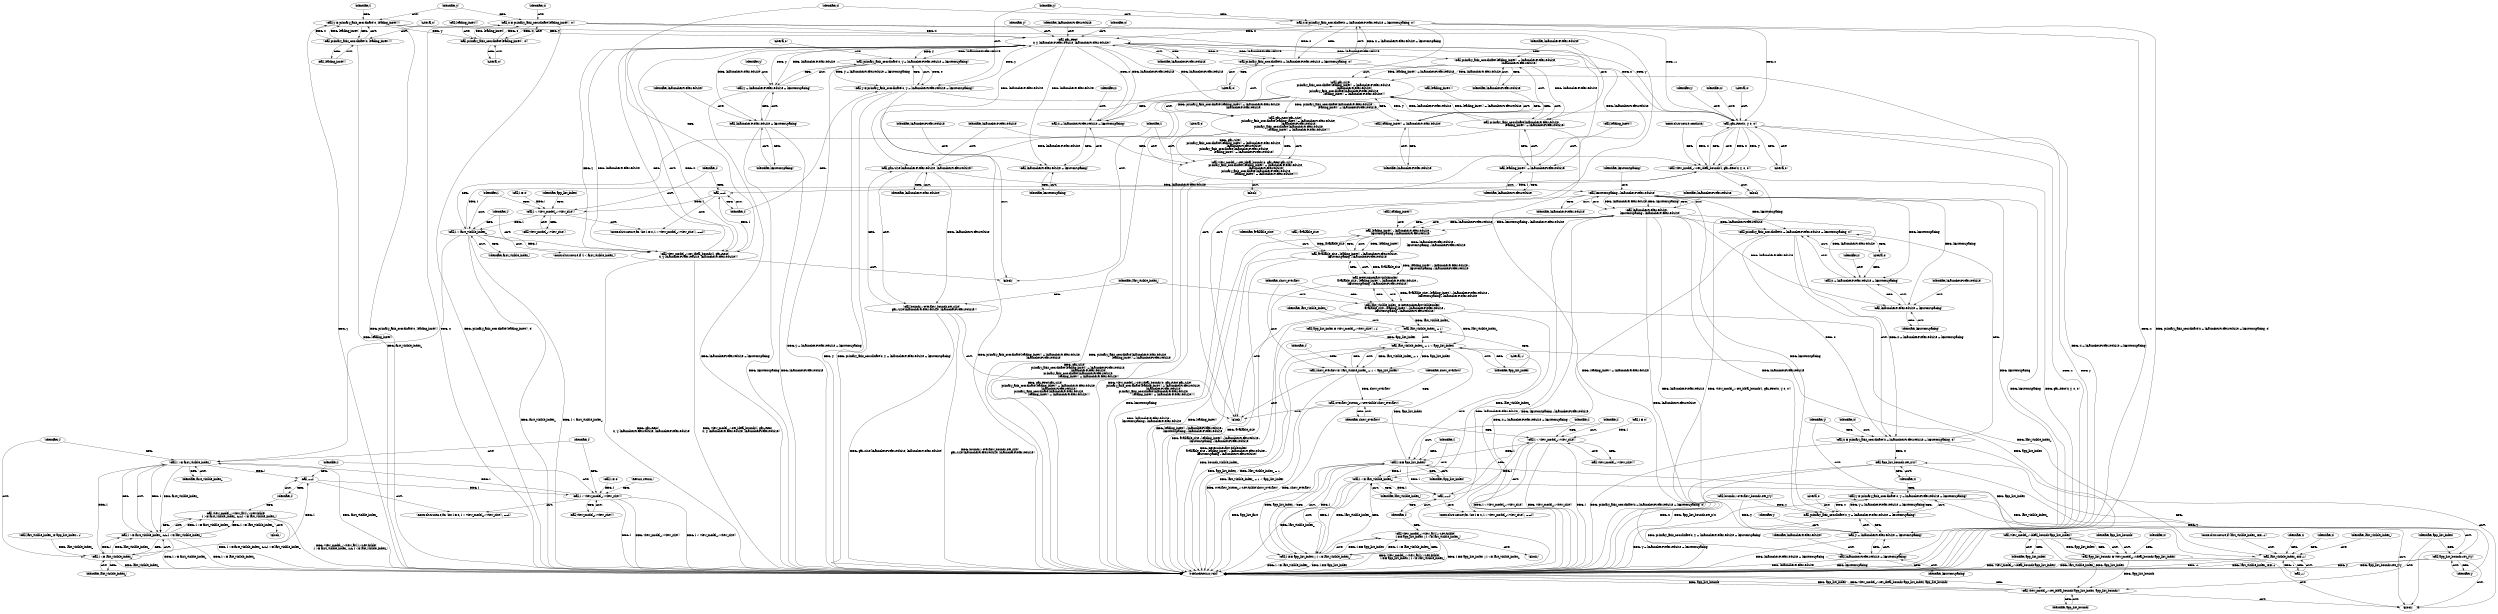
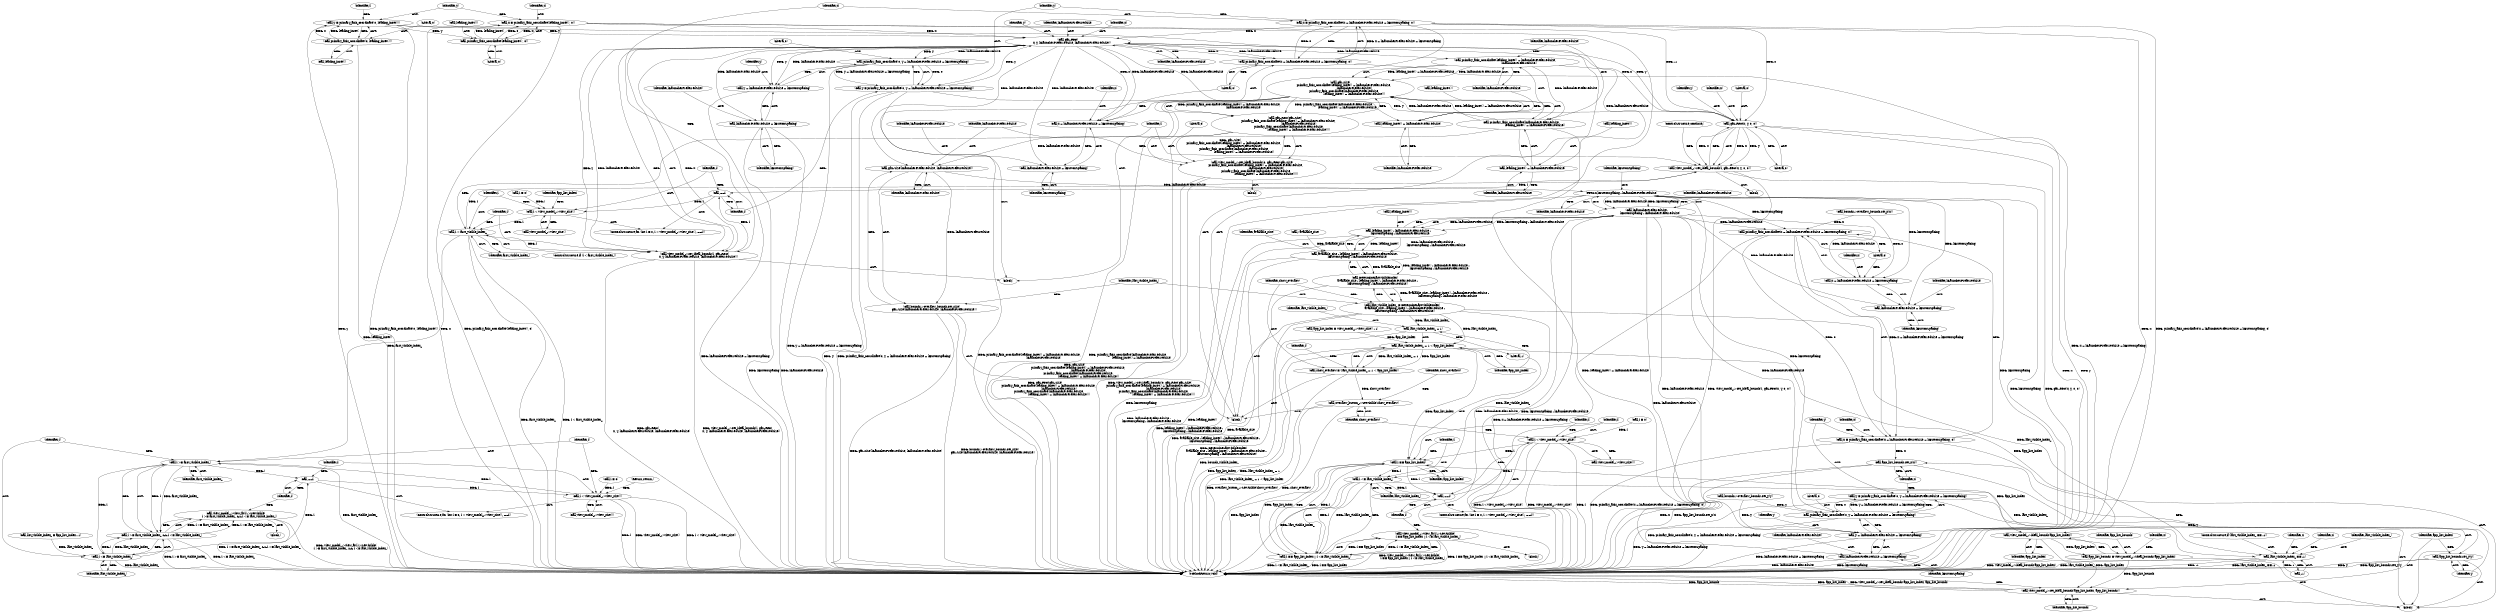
(1622, 193) -> (1622, 193)
none -> (1865, 212)
(520, 248) -> (522, 250)
none -> (1470, 343)
(1428, 401) -> (1455, 400)
(1245, 515) -> (1245, 515)
(50, 536) -> (50, 536)
